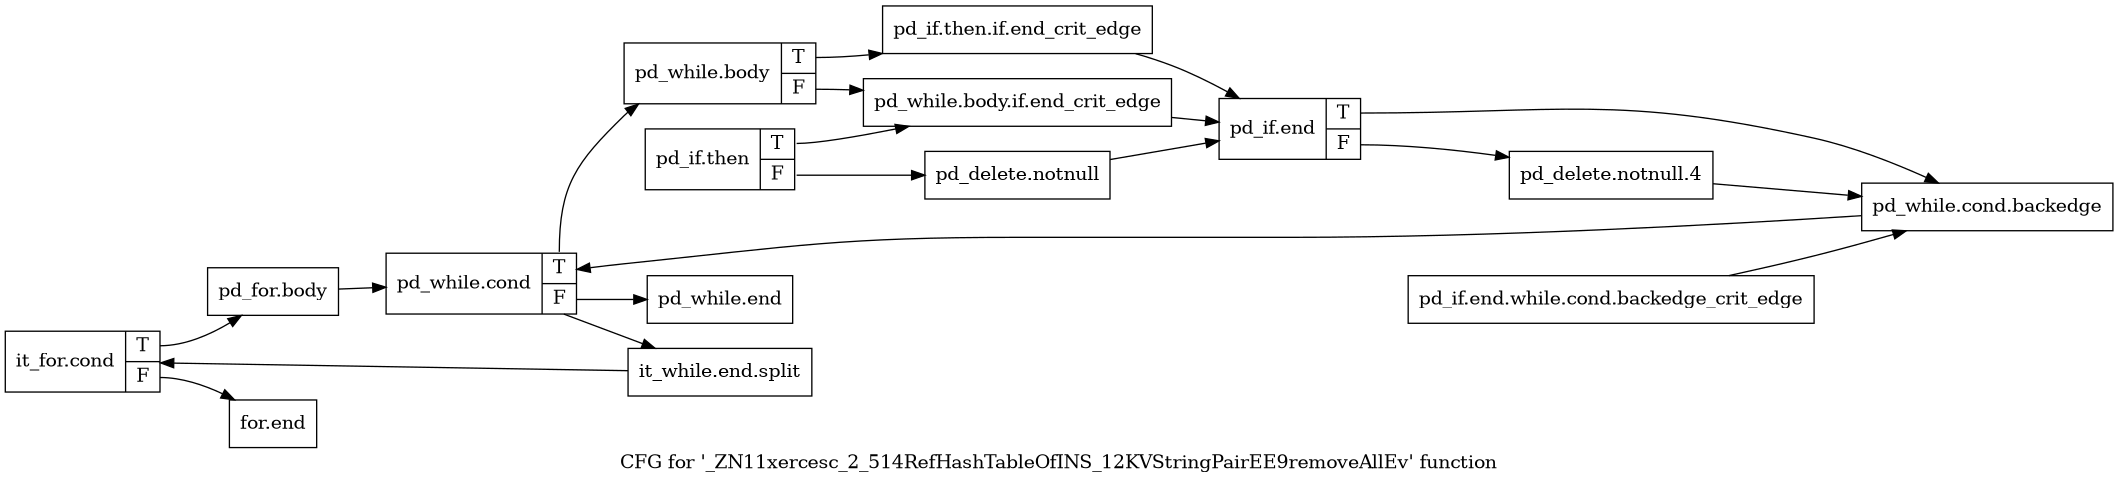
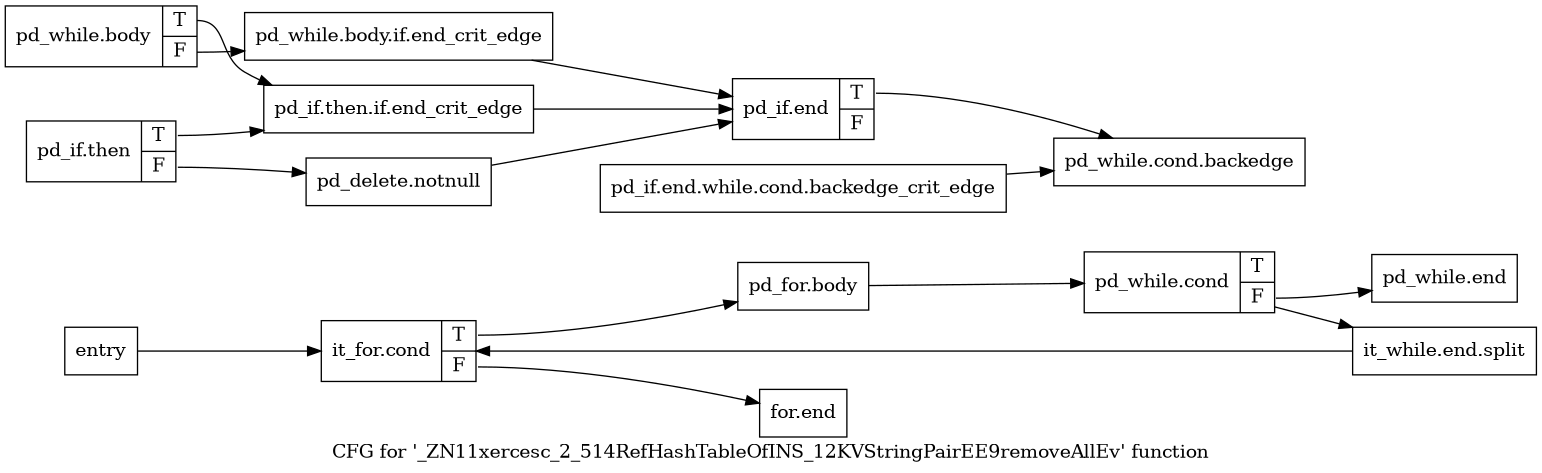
(846, 138) -> (214, 134)
(575, 173) -> none
(1611, 175) -> none
(1225, 237) -> none
none -> (101, 351)
